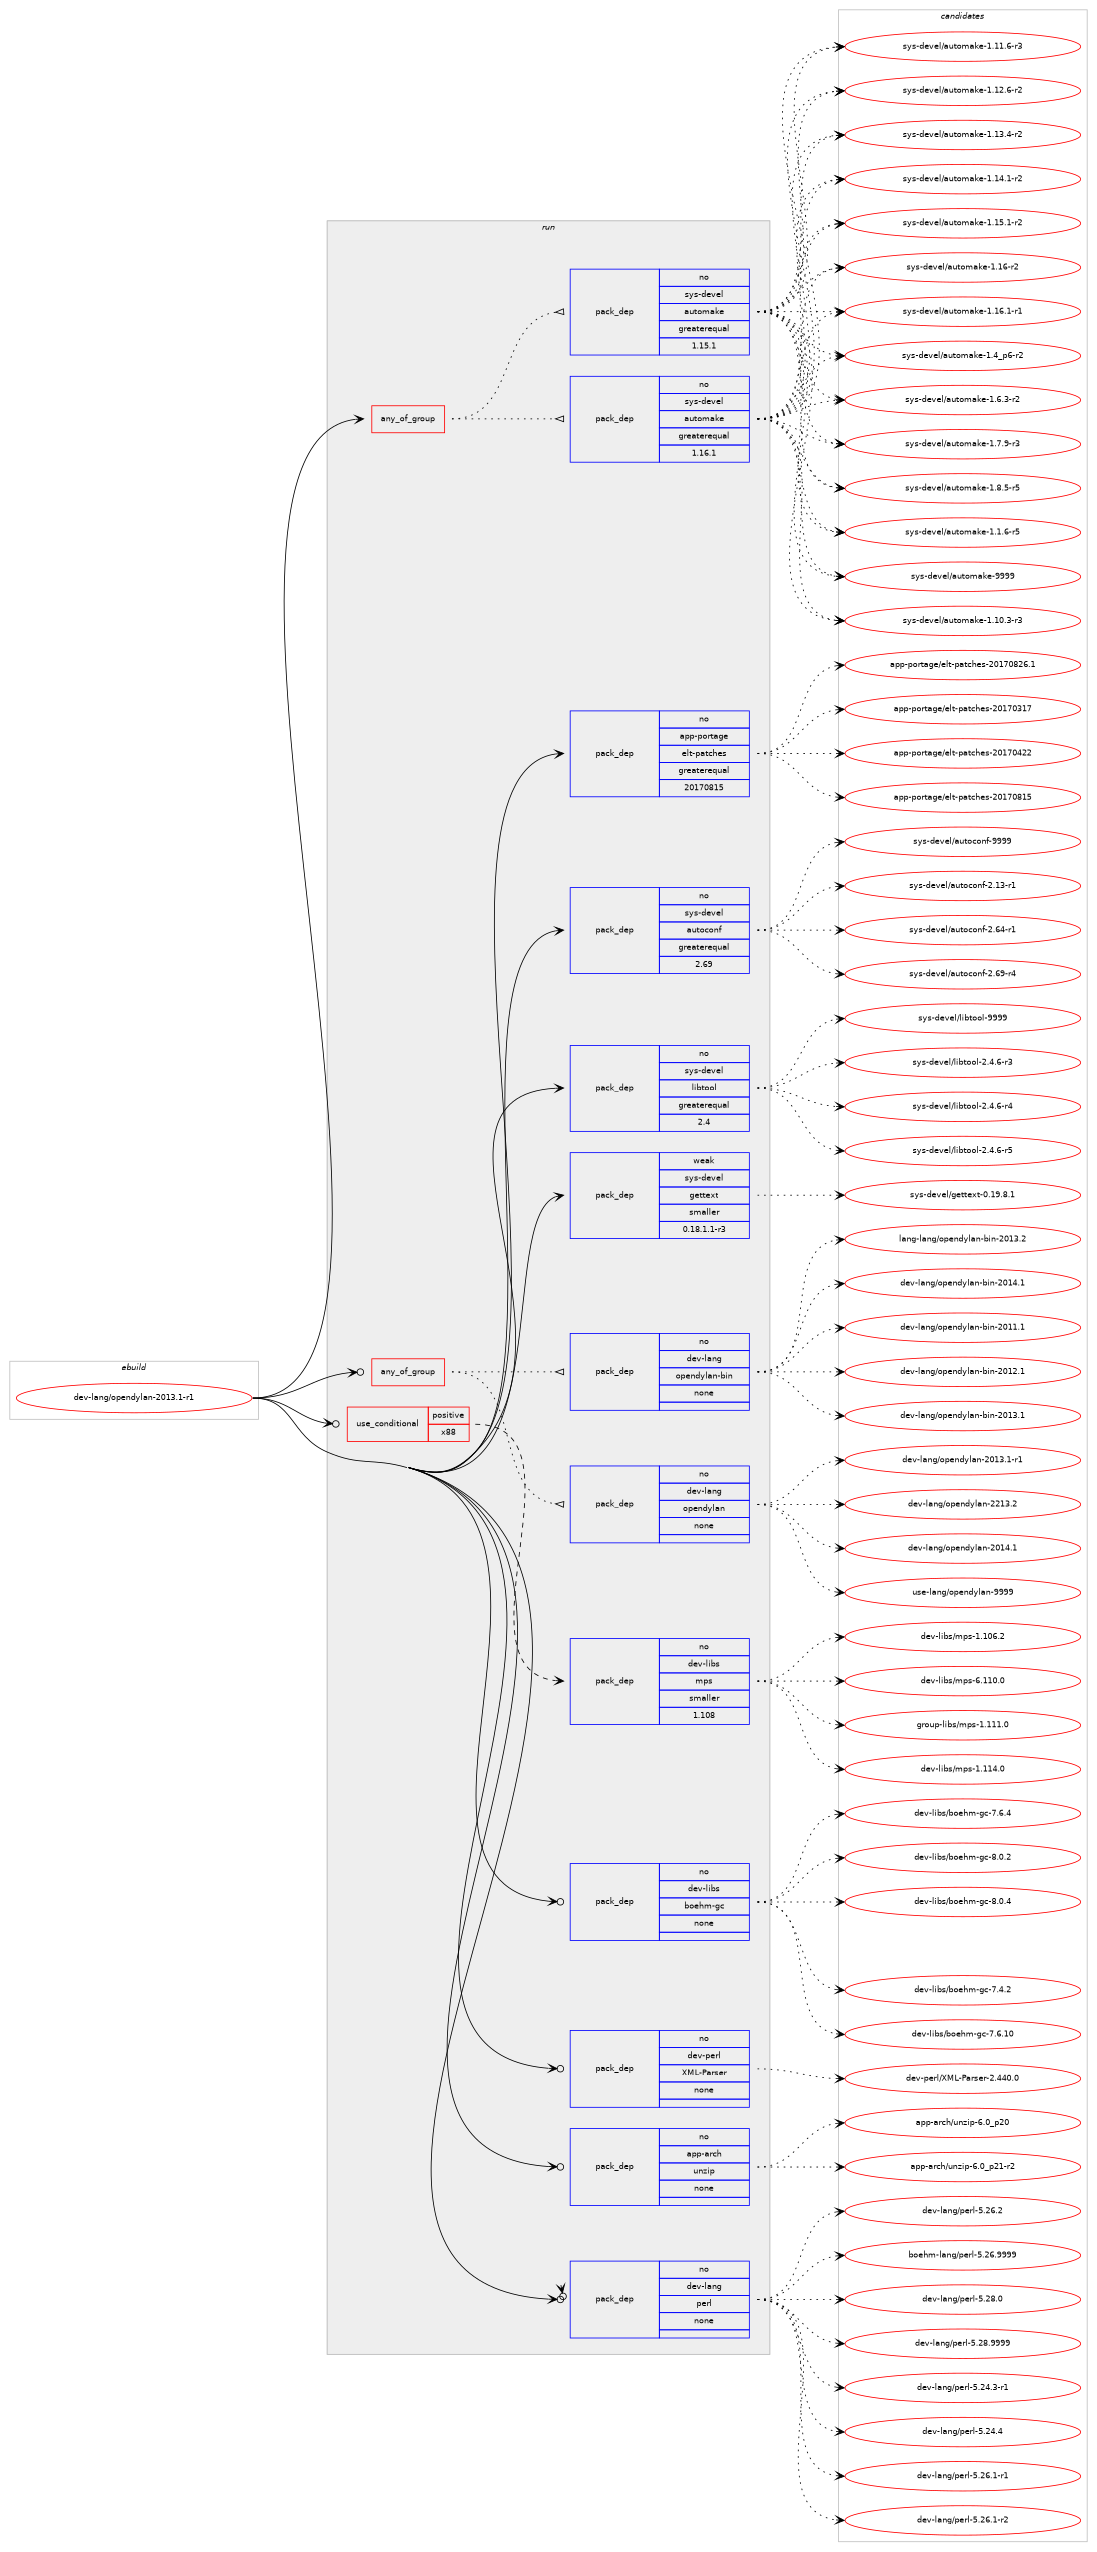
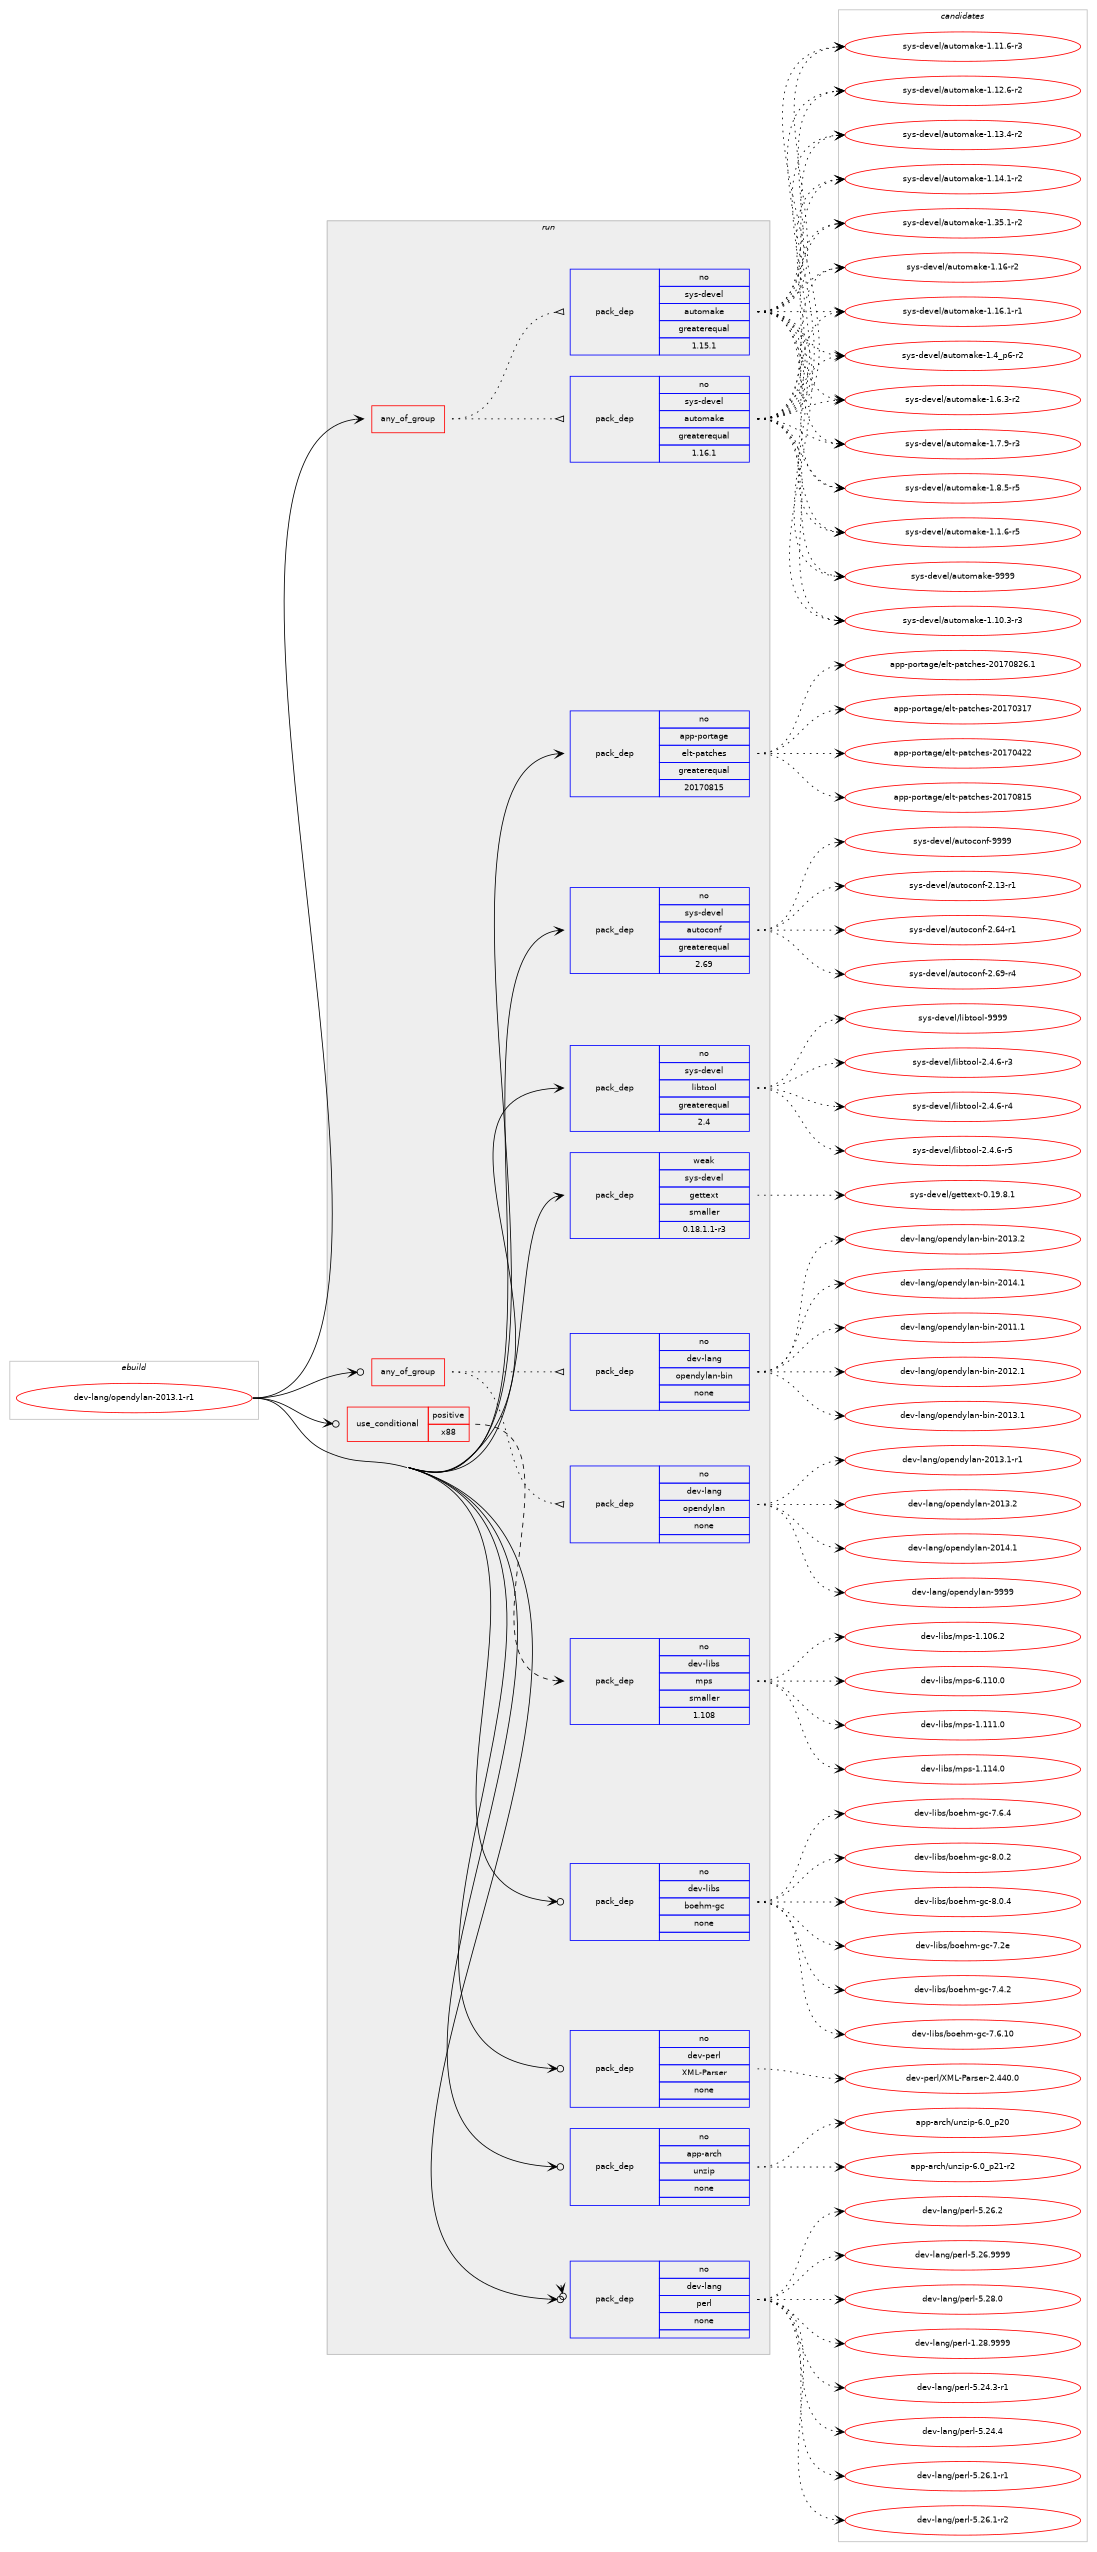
(963, 223) -> (963, 223)
(963, 1239) -> (963, 1239)
(963, 1504) -> (963, 1504)
(963, 1593) -> (963, 1593)
(963, 1725) -> (963, 1725)
none -> (963, 1946)
(963, 2255) -> (963, 2255)
(963, 2344) -> (963, 2344)
